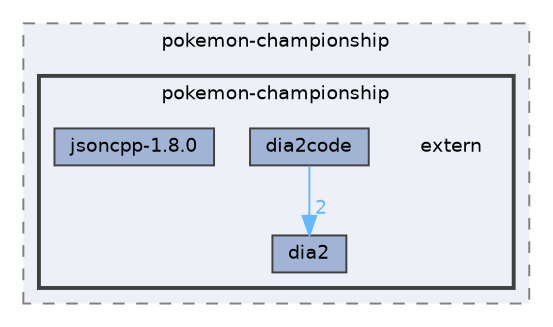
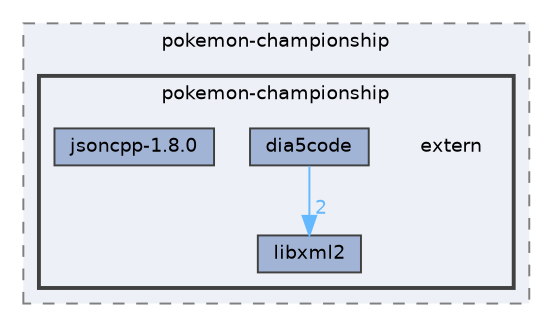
(309, 147) -> (309, 147)
(309, 254) -> (309, 254)
